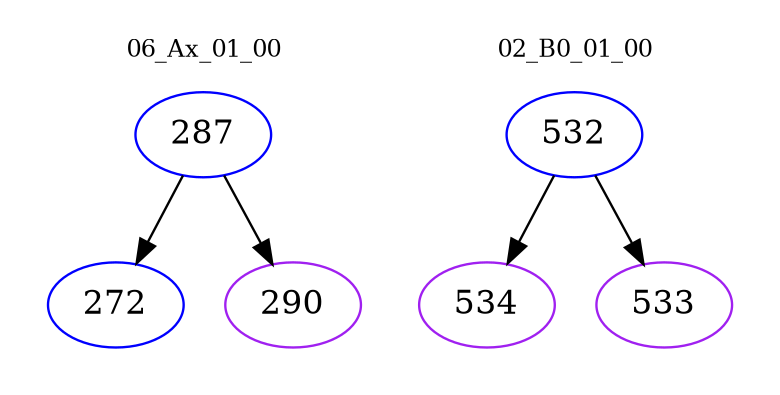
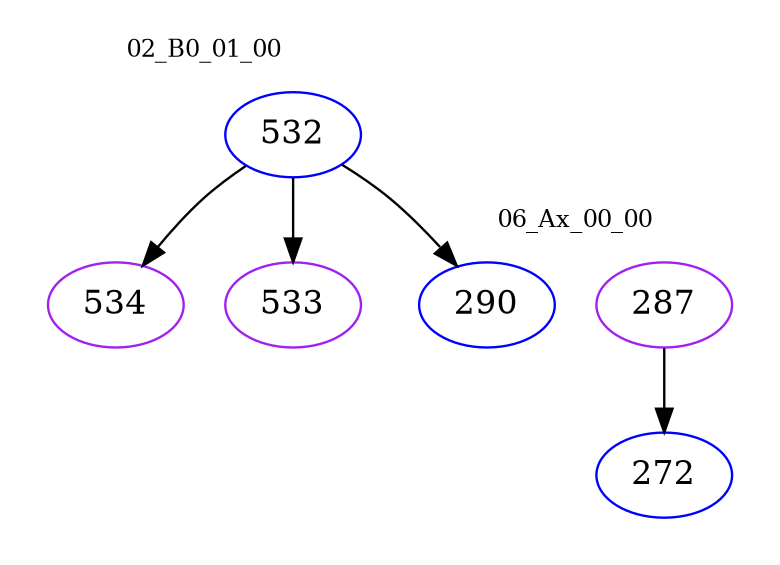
(204, 51) -> (576, 221)
(203, 135) -> (664, 305)
(242, 209) -> (416, 222)
(293, 305) -> (487, 305)
